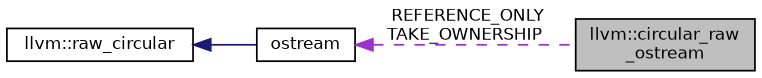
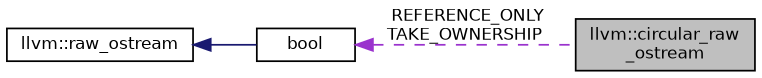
(100, 45) -> (100, 45)
(306, 45) -> (306, 45)
